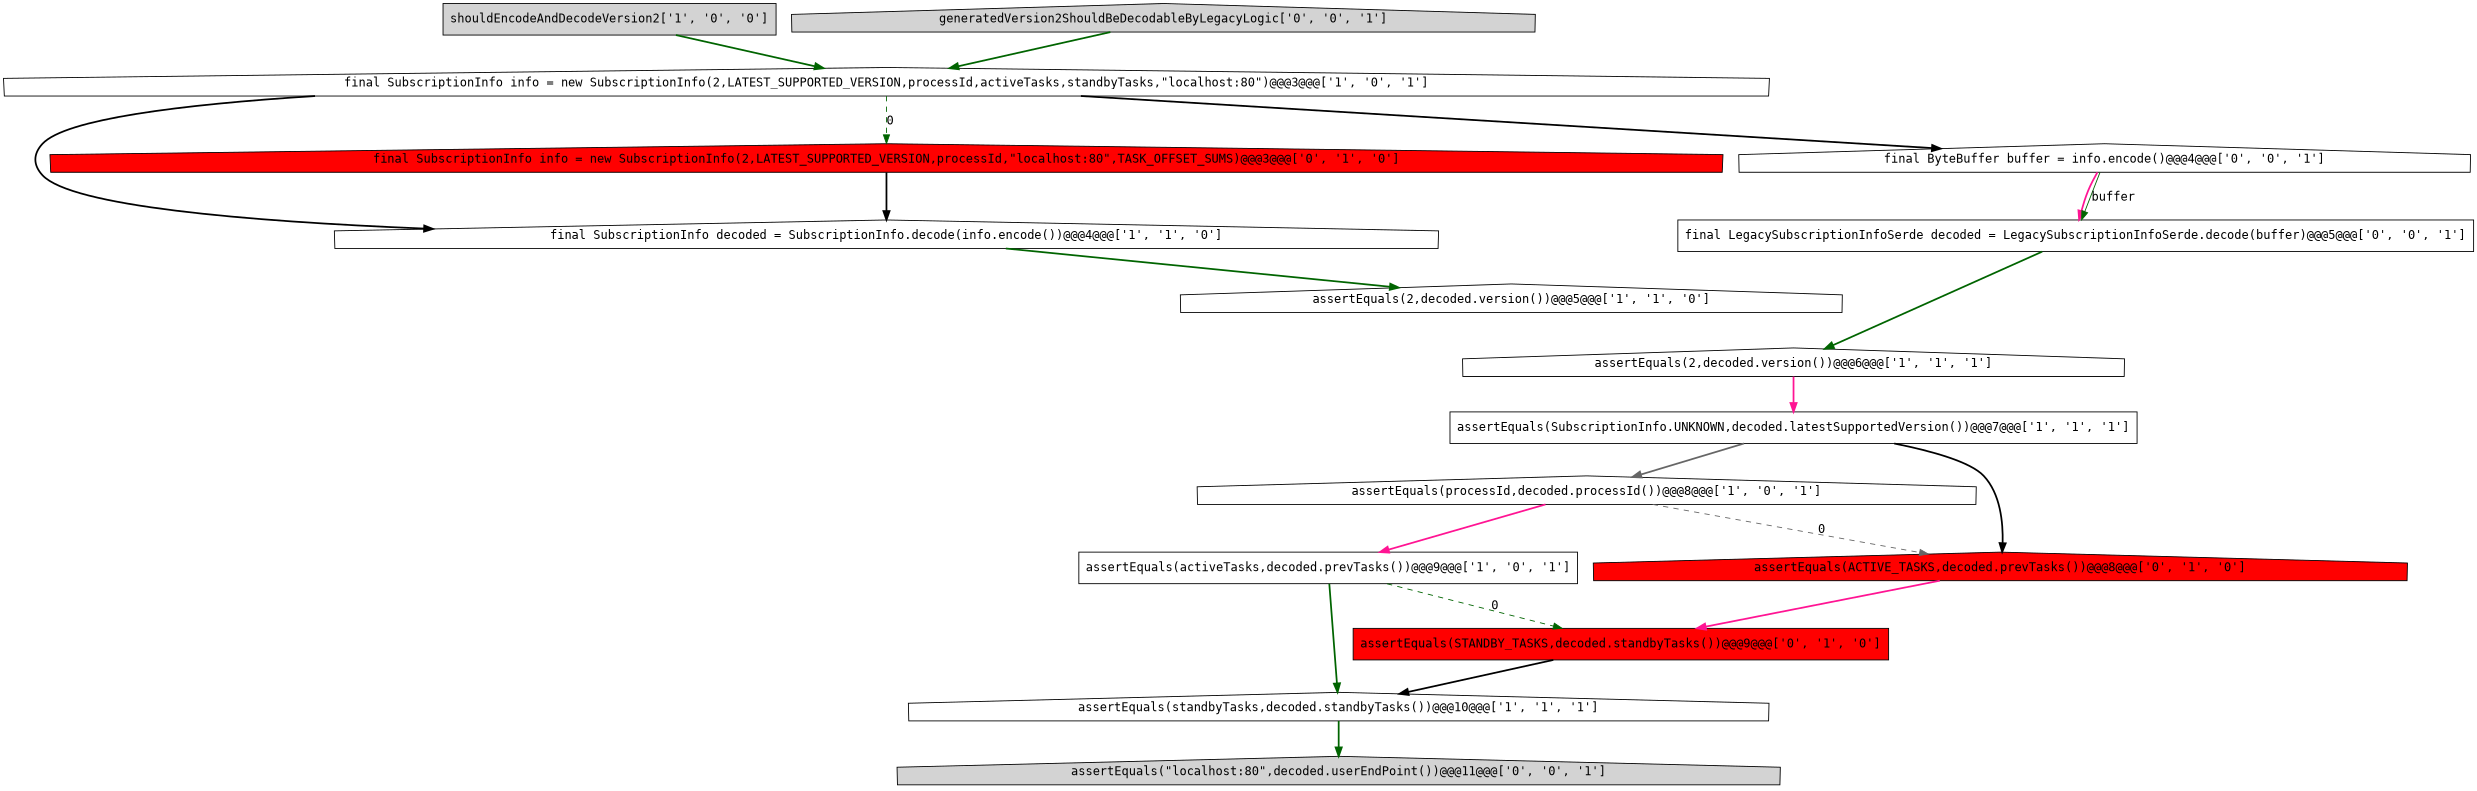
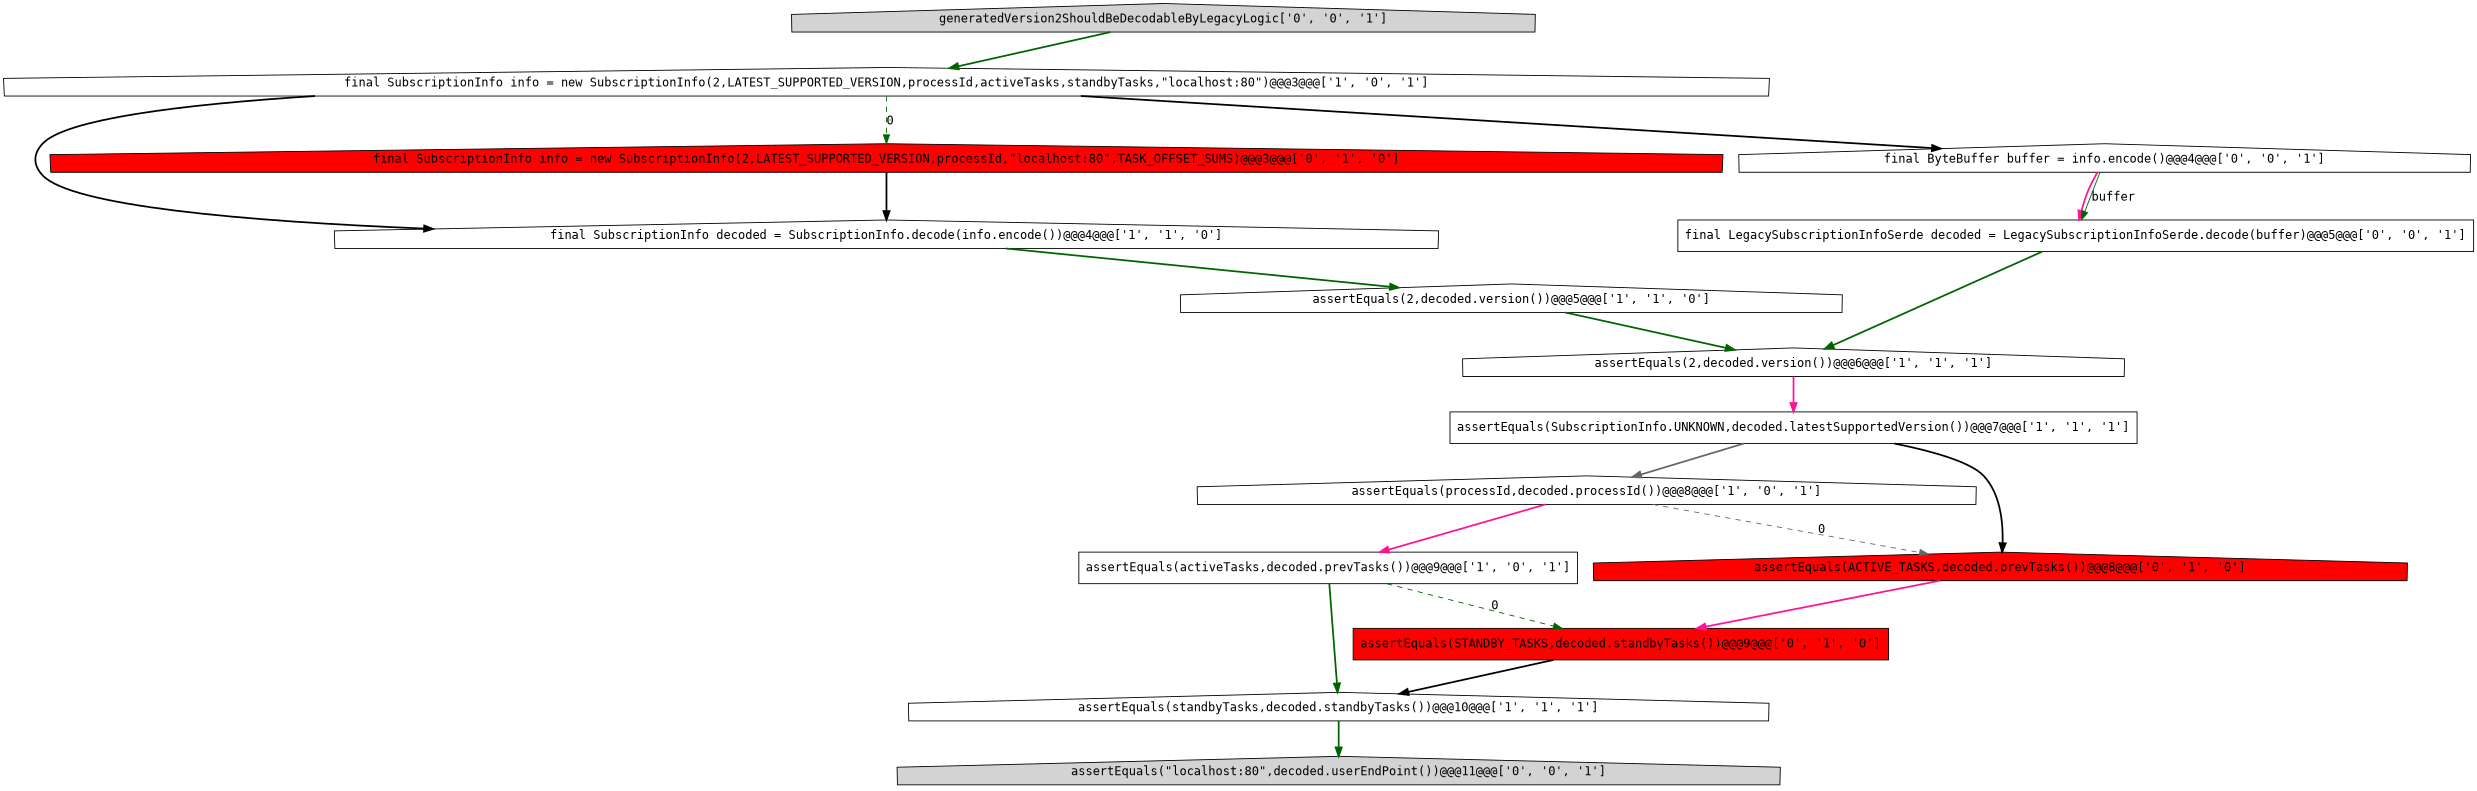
(610, 19) -> none
none -> (1646, 330)
